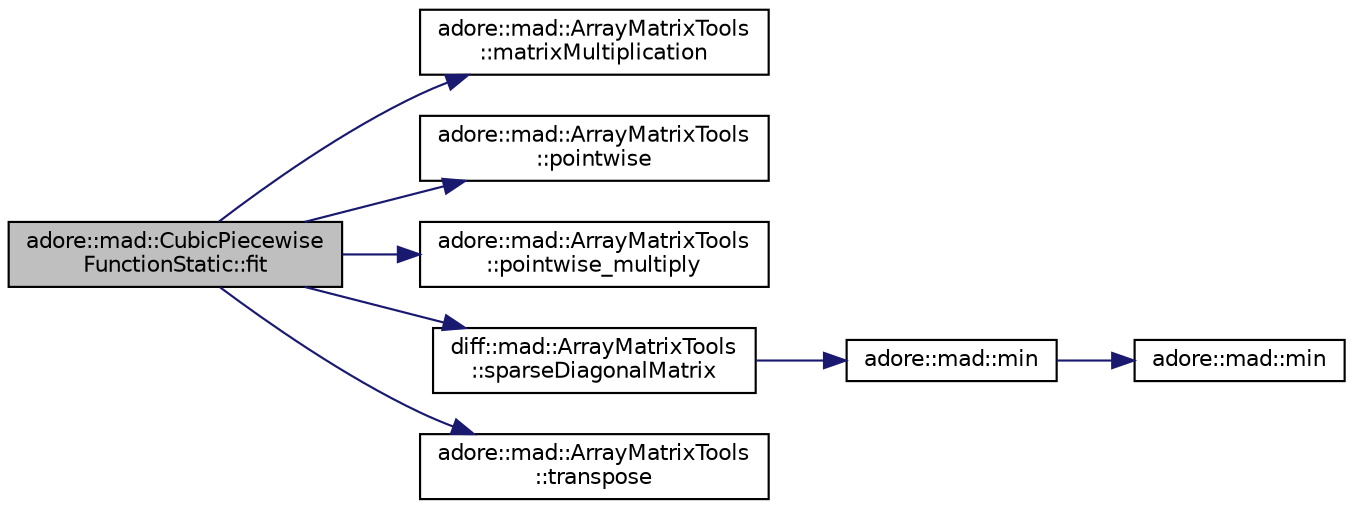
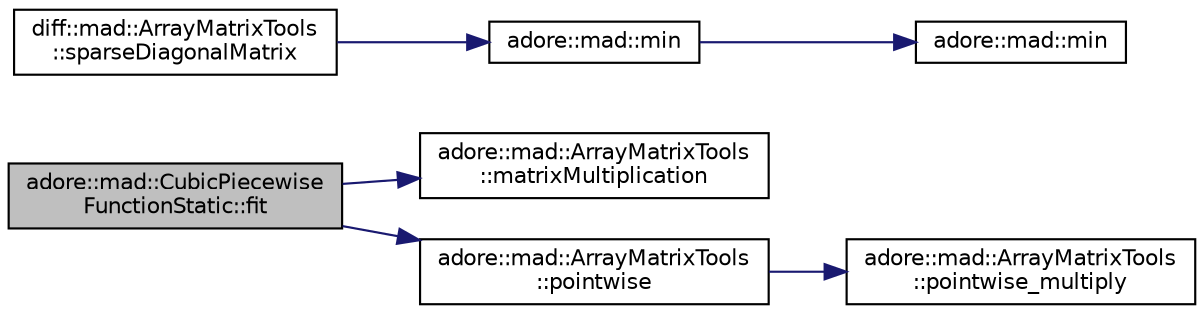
(370, 254) -> (797, 272)
(374, 305) -> none
(594, 467) -> none
